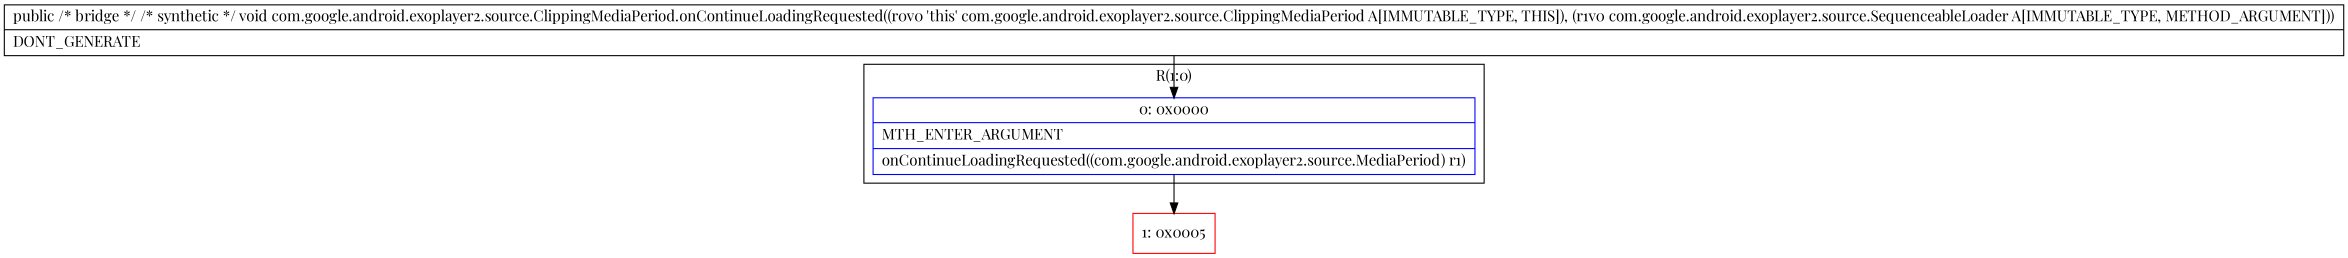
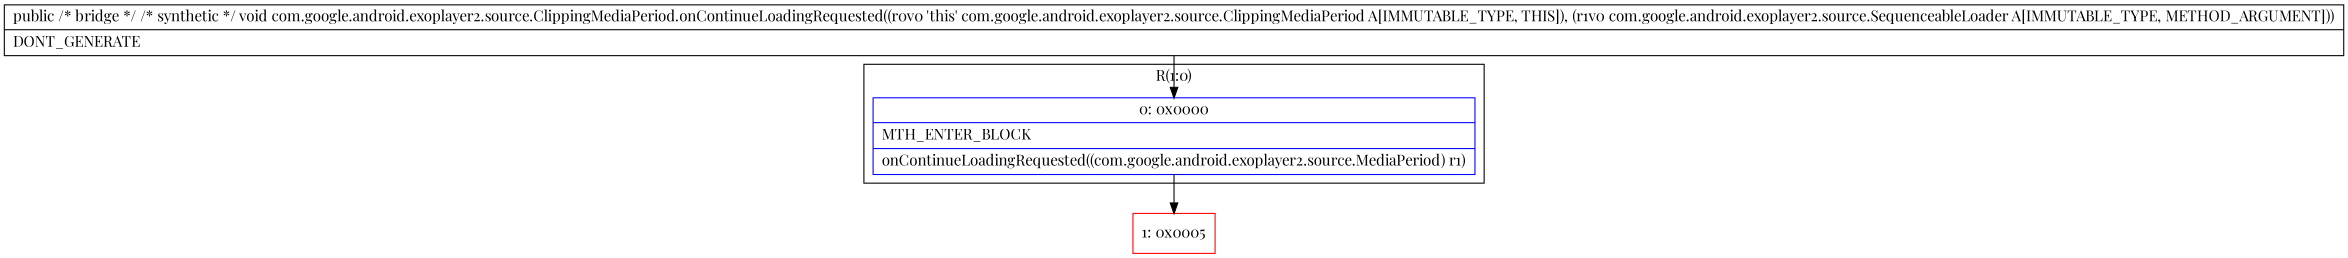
(973, 135) -> (957, 135)
